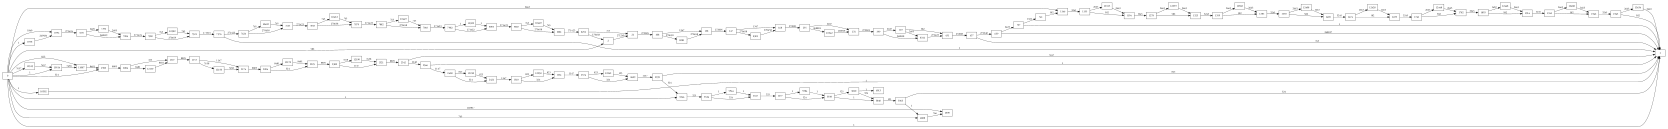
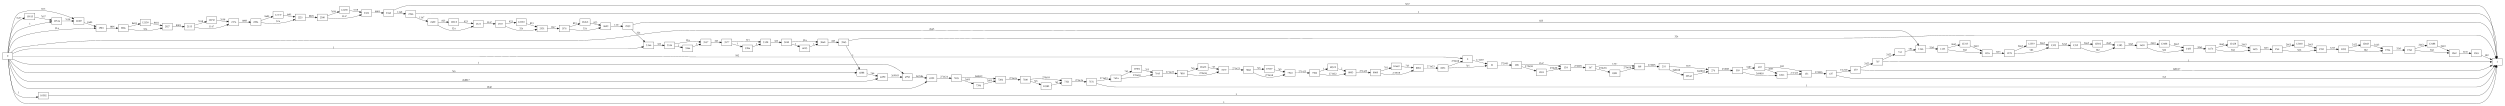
(1638, 8) -> none
none -> (894, 77)
(853, 99) -> (813, 46)
